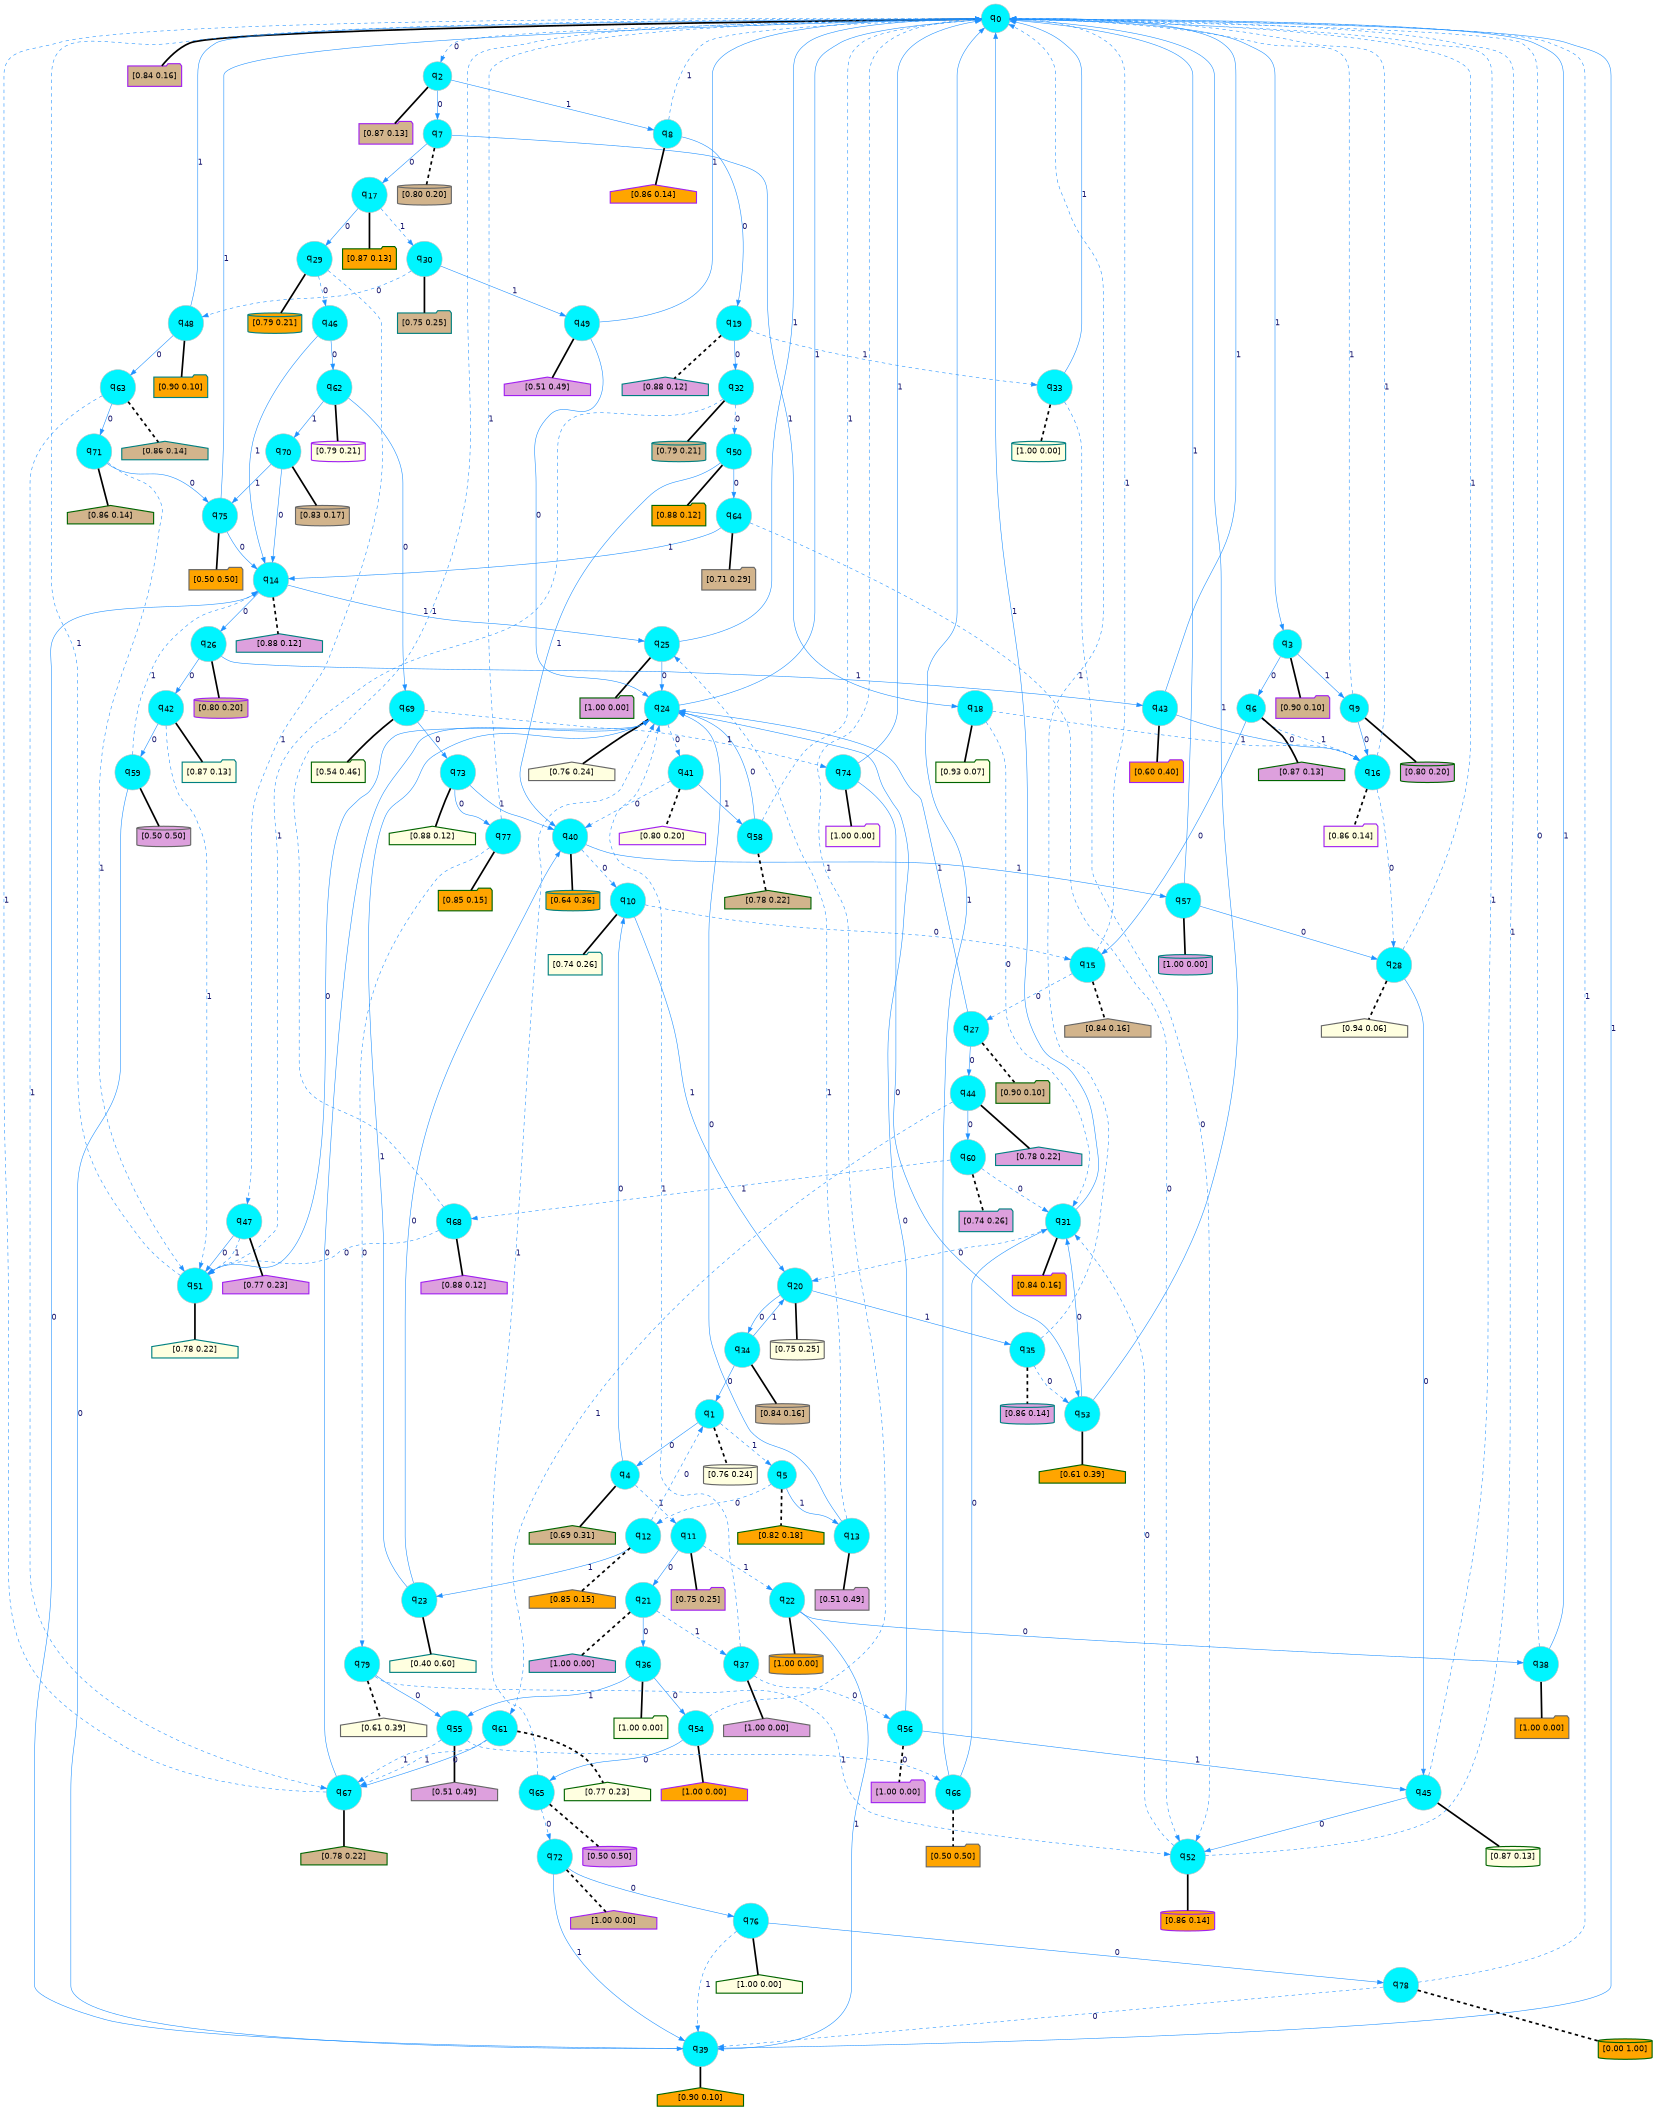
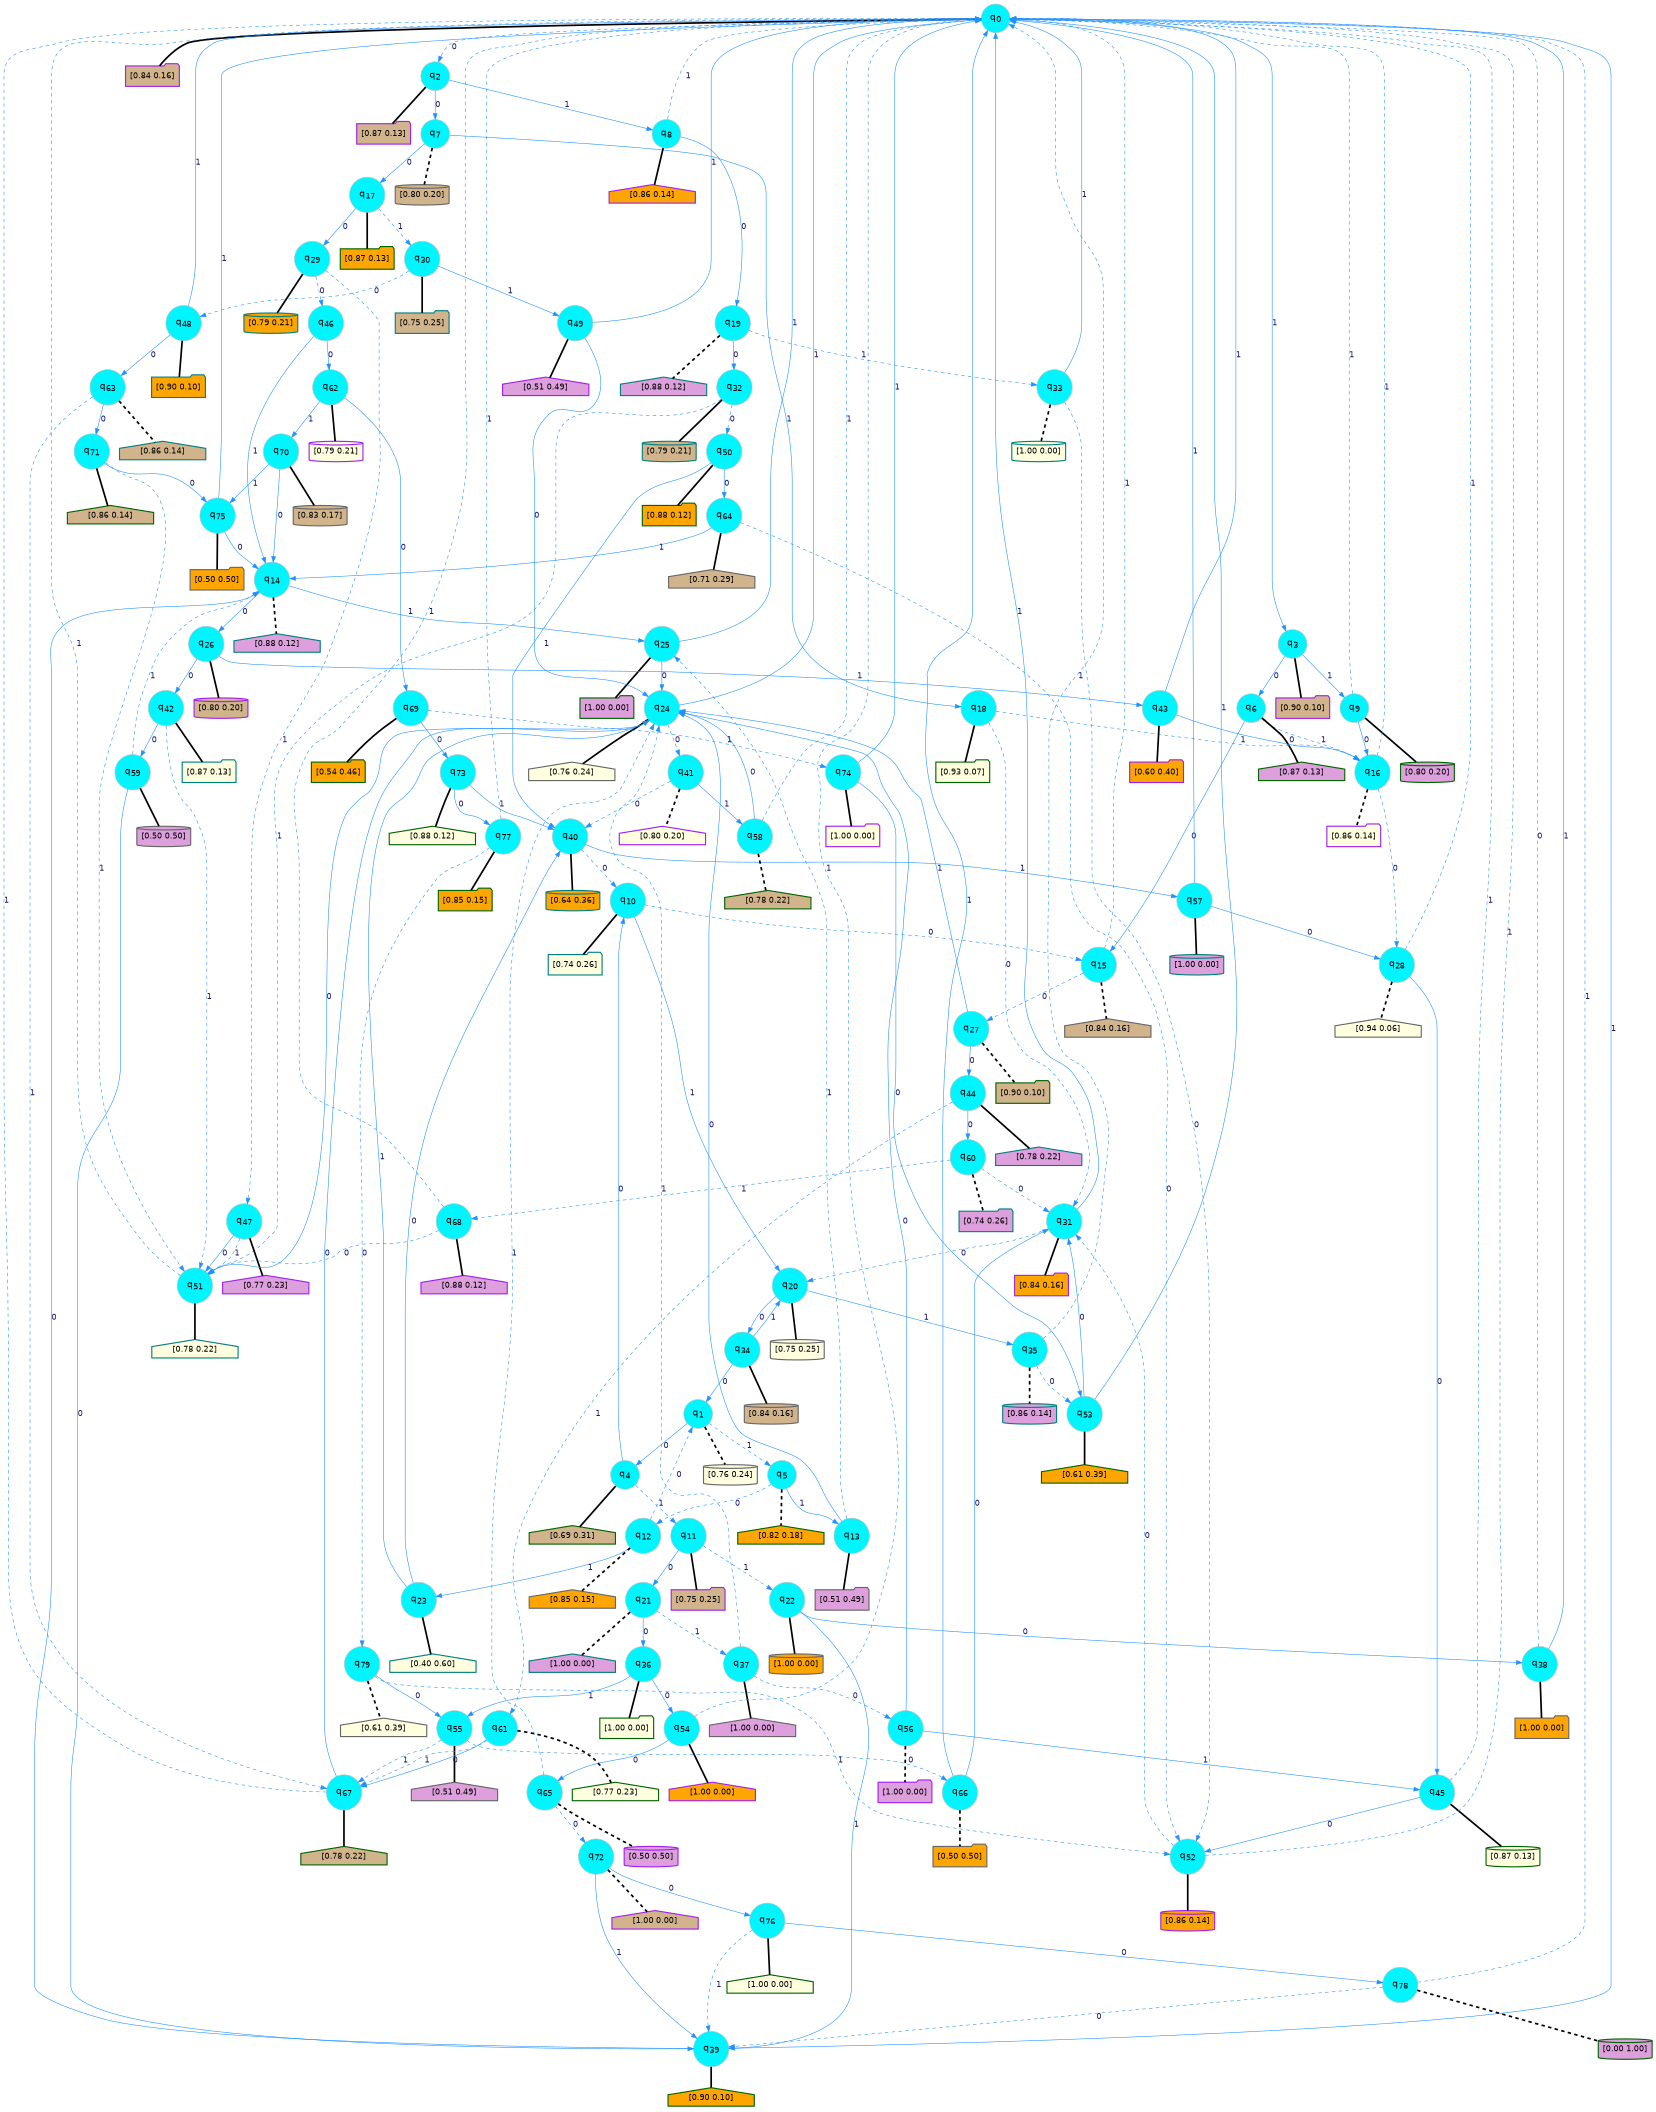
(729, 580) -> (712, 580)
(338, 772) -> (338, 772)
(1625, 2049) -> (1625, 2049)
